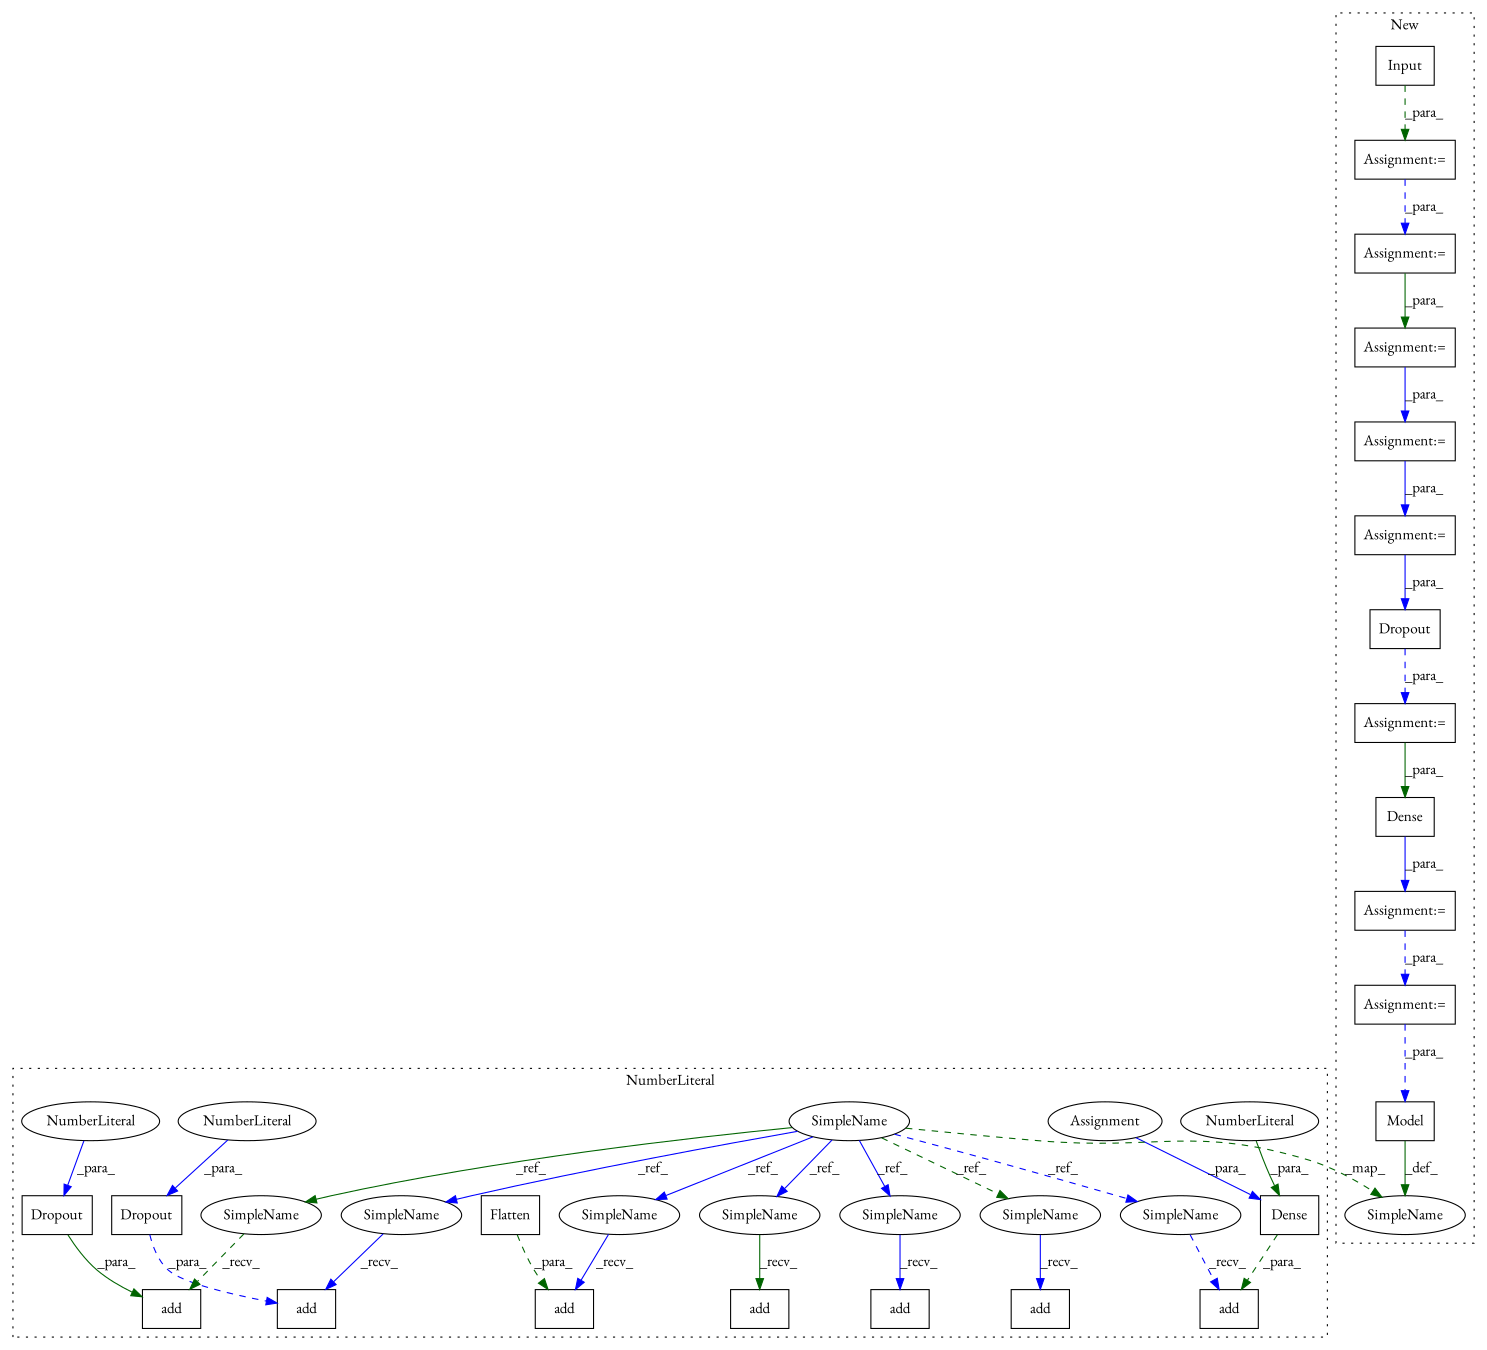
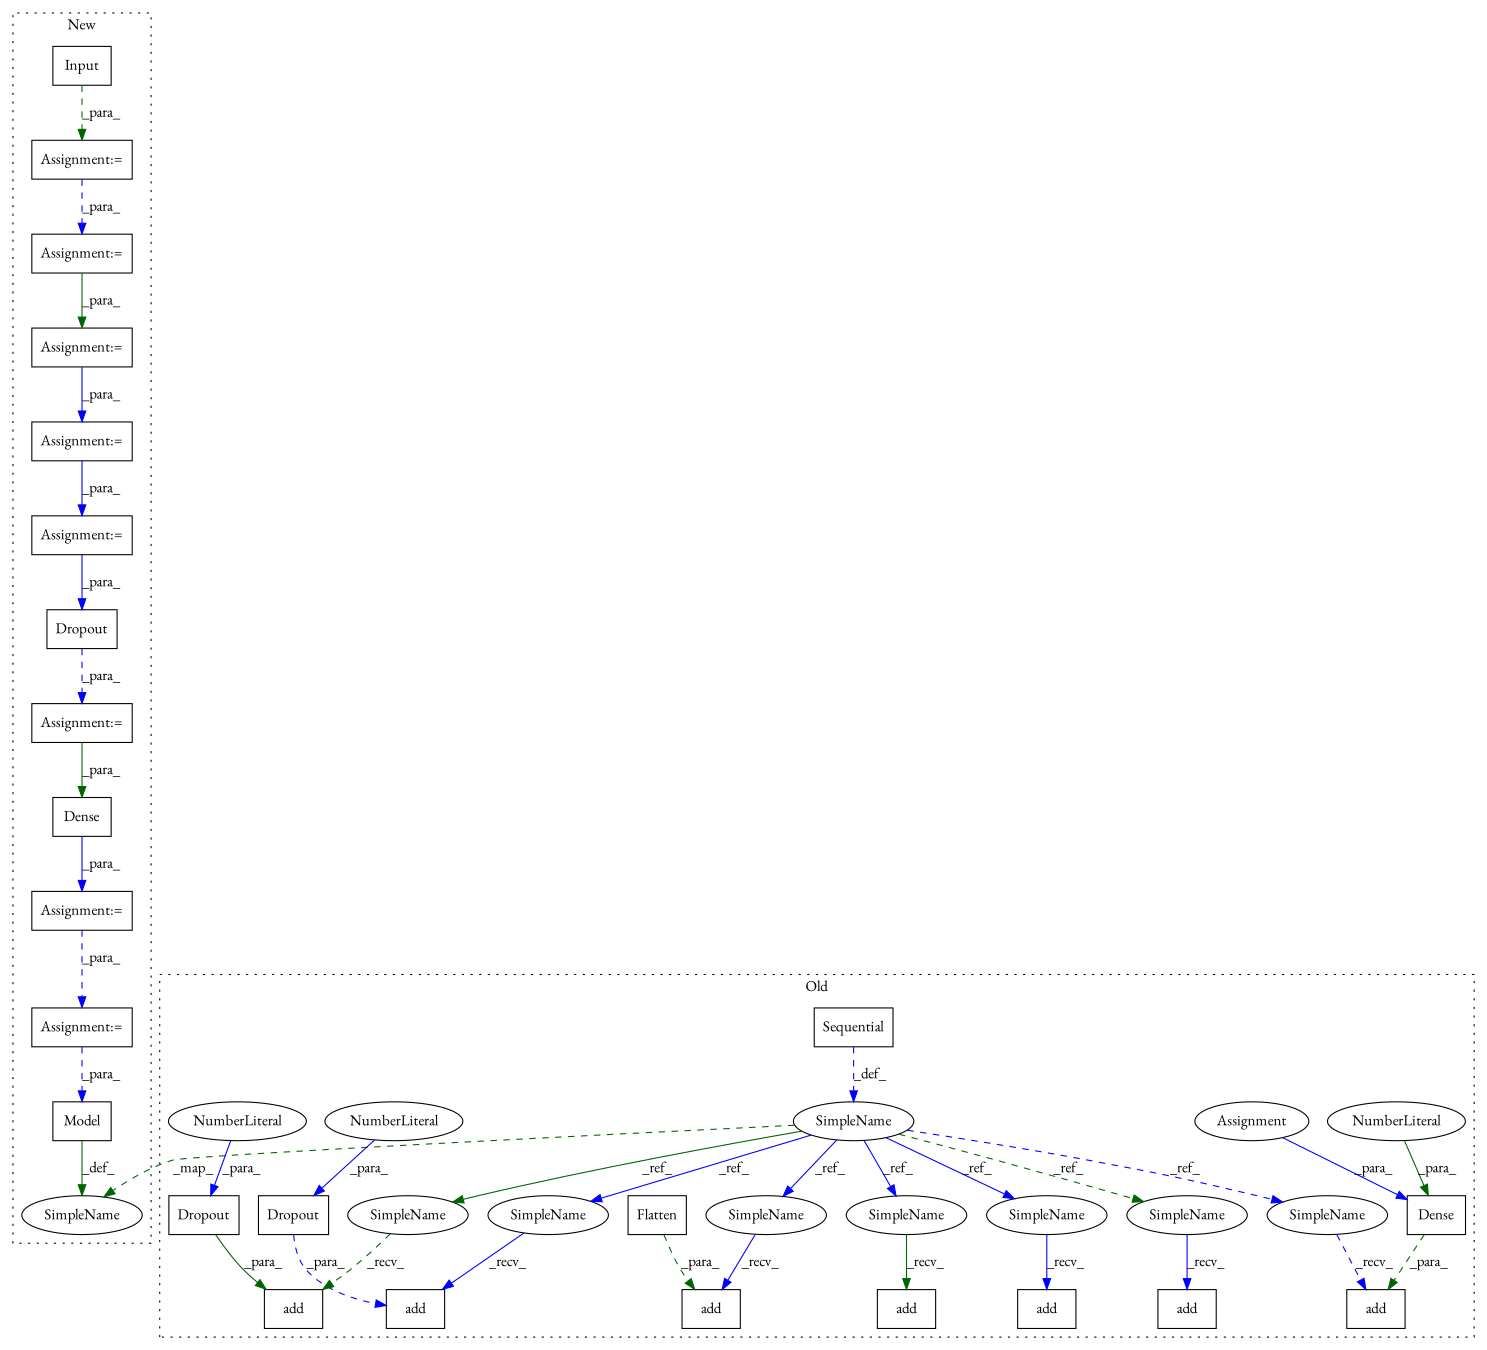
none -> (854, 1027)
(670, 1081) -> (817, 987)
